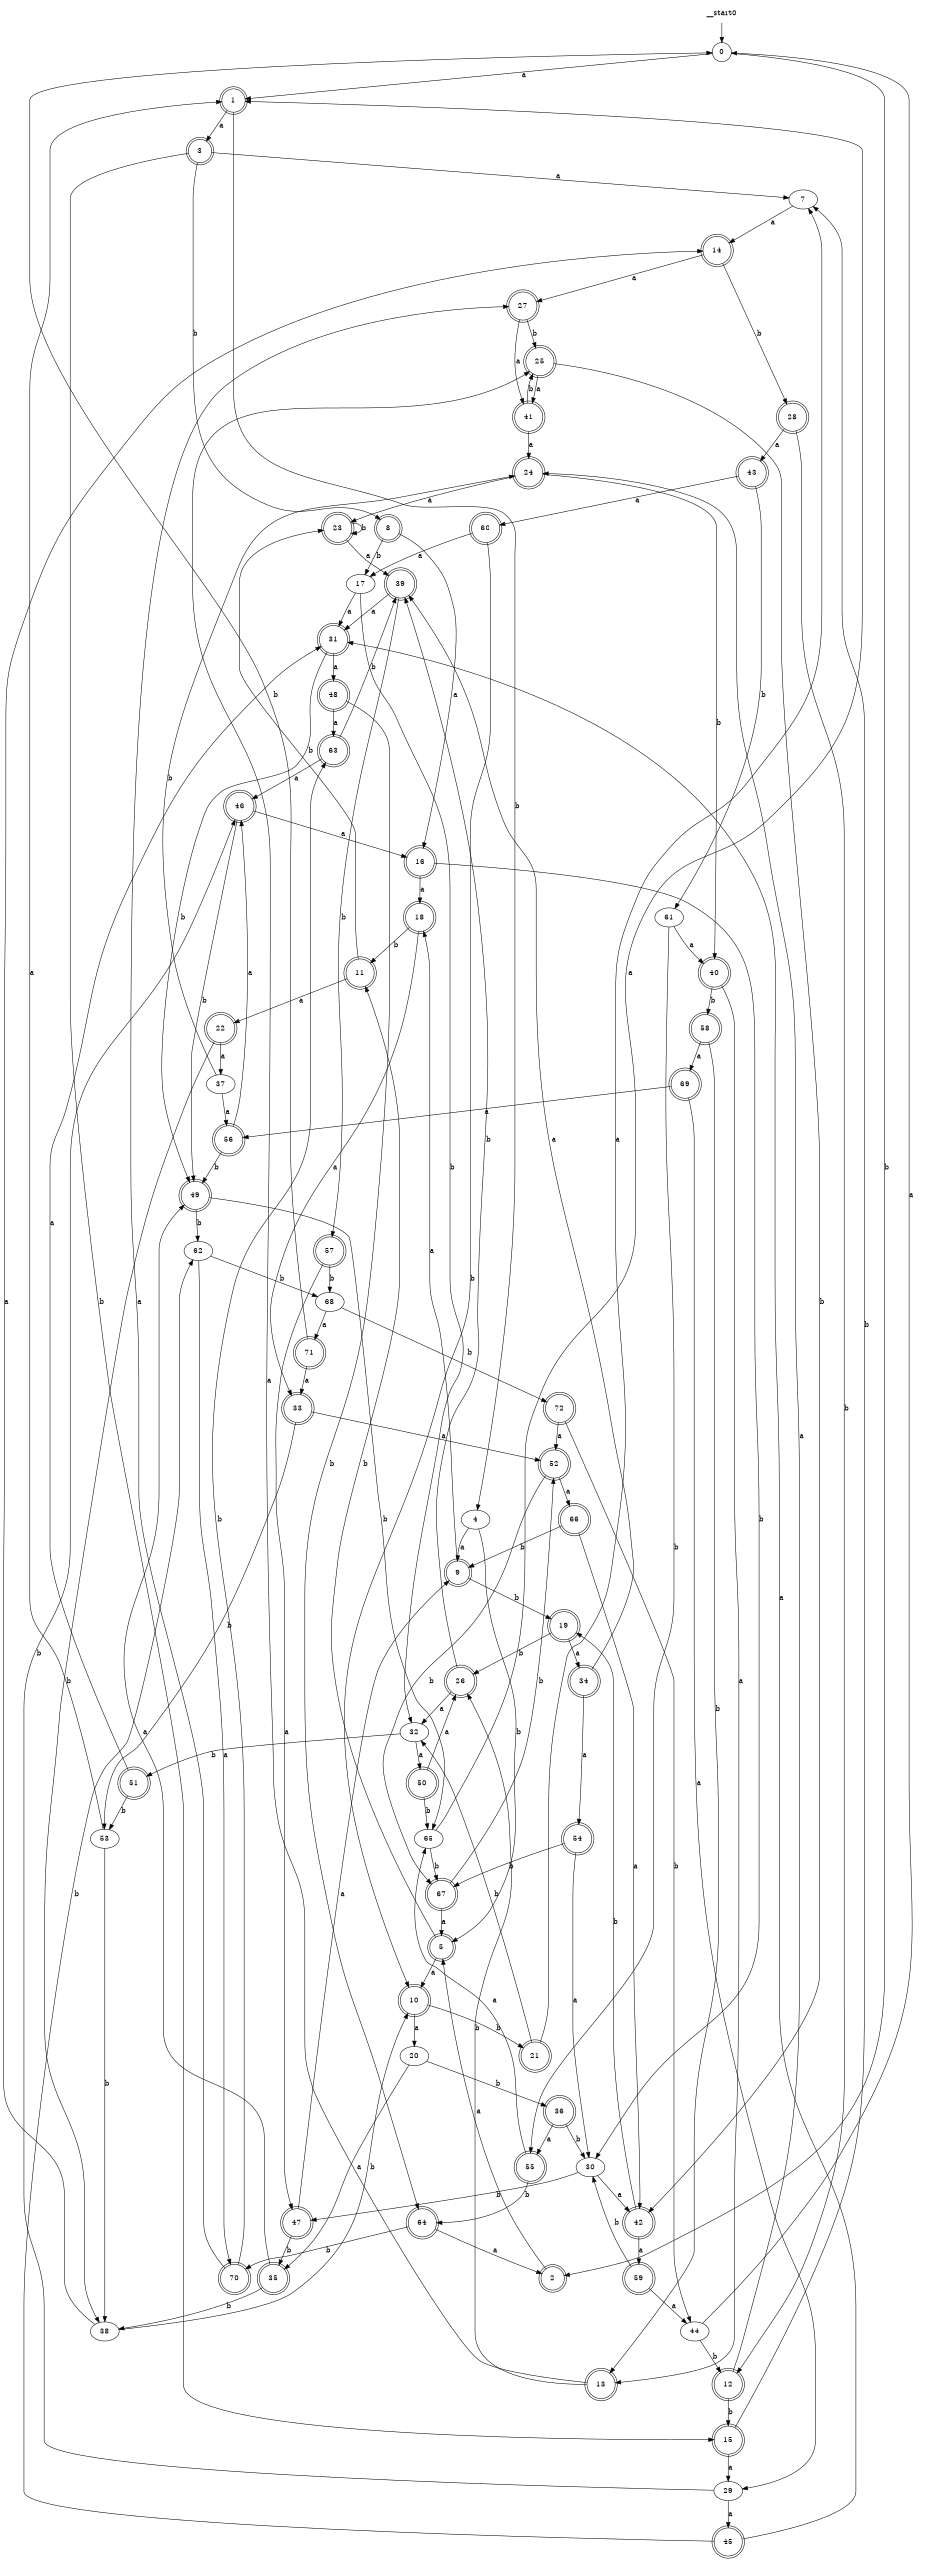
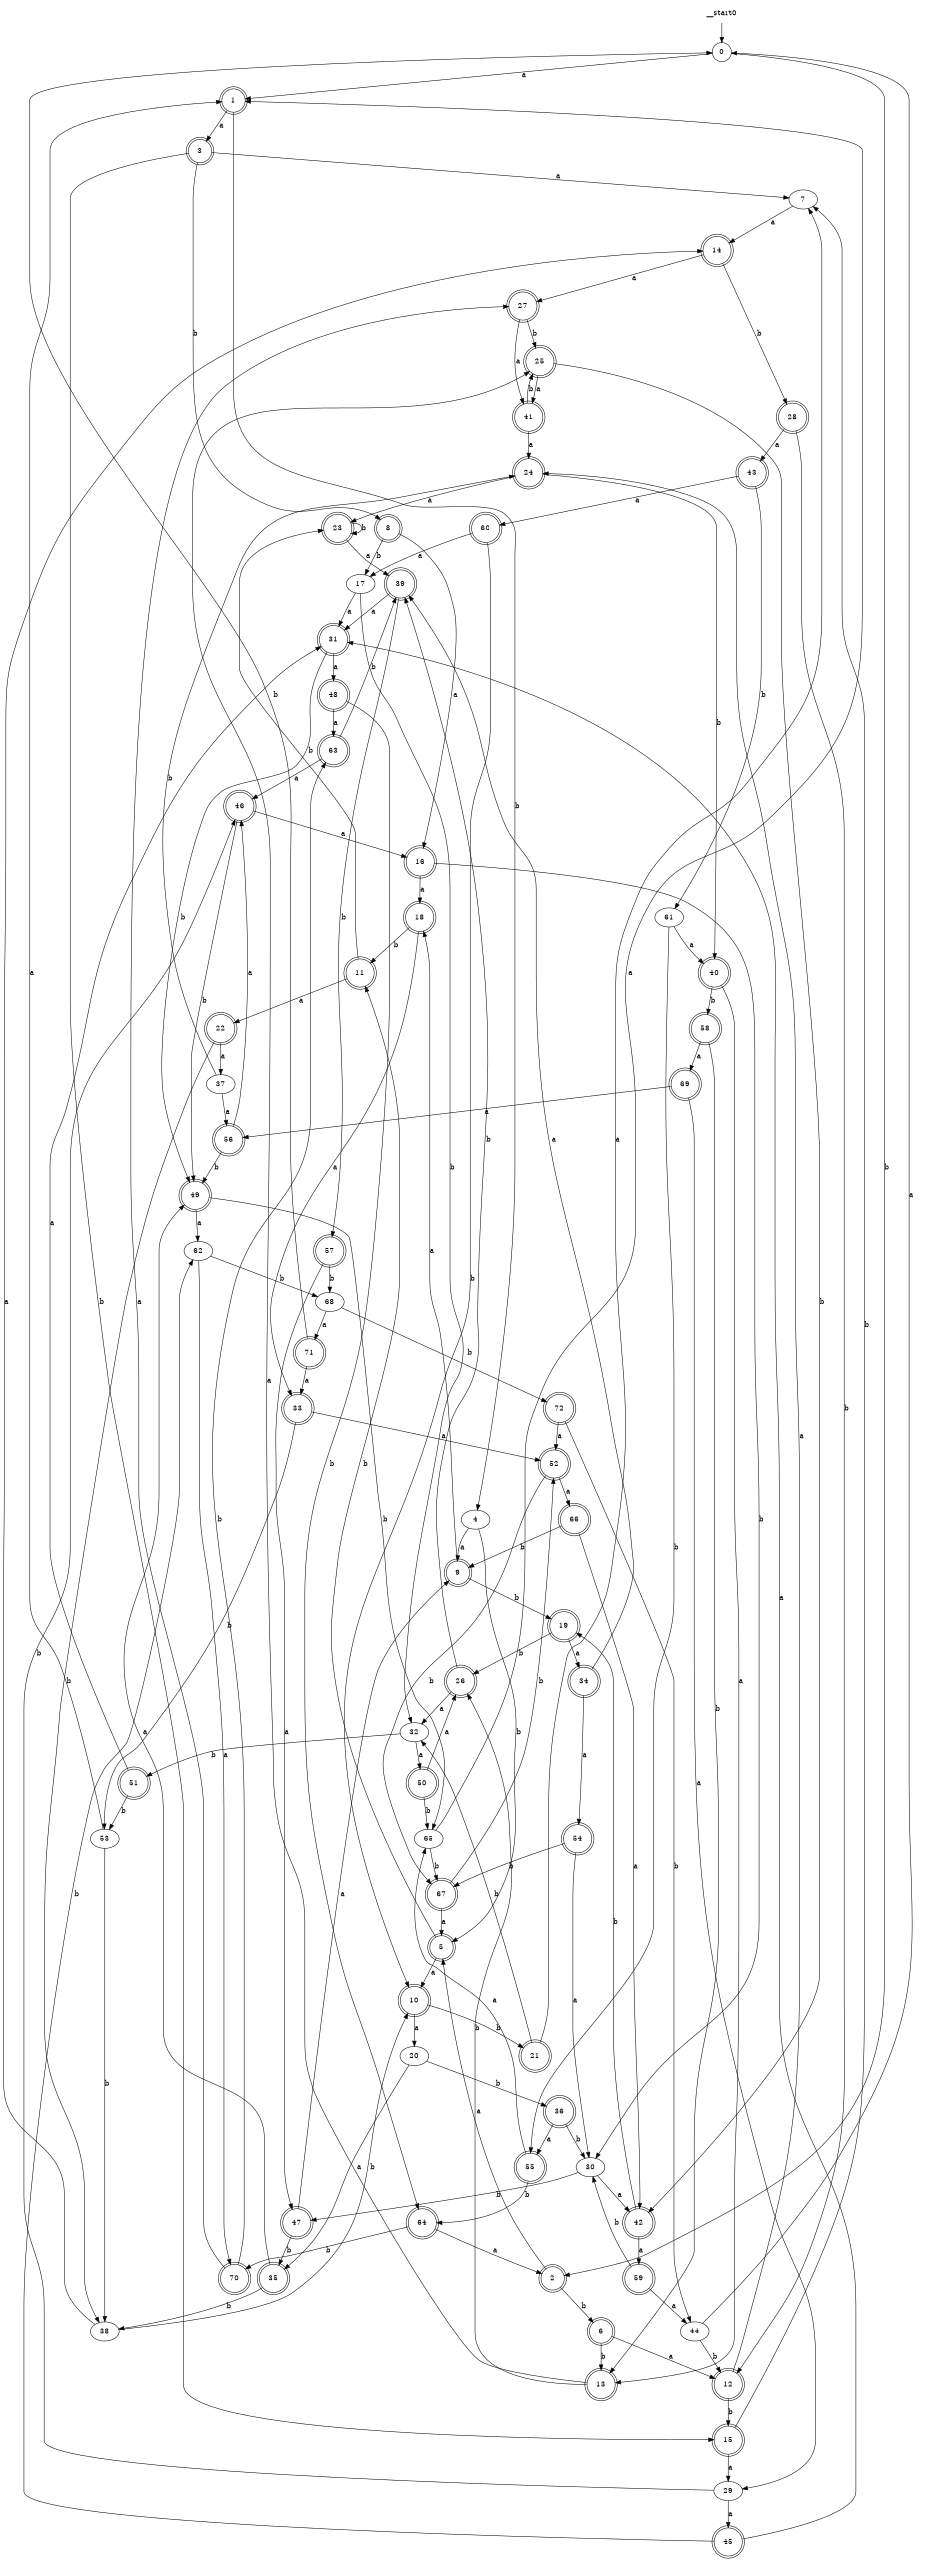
(200, 1223) -> (200, 1223)
none -> (601, 2331)
